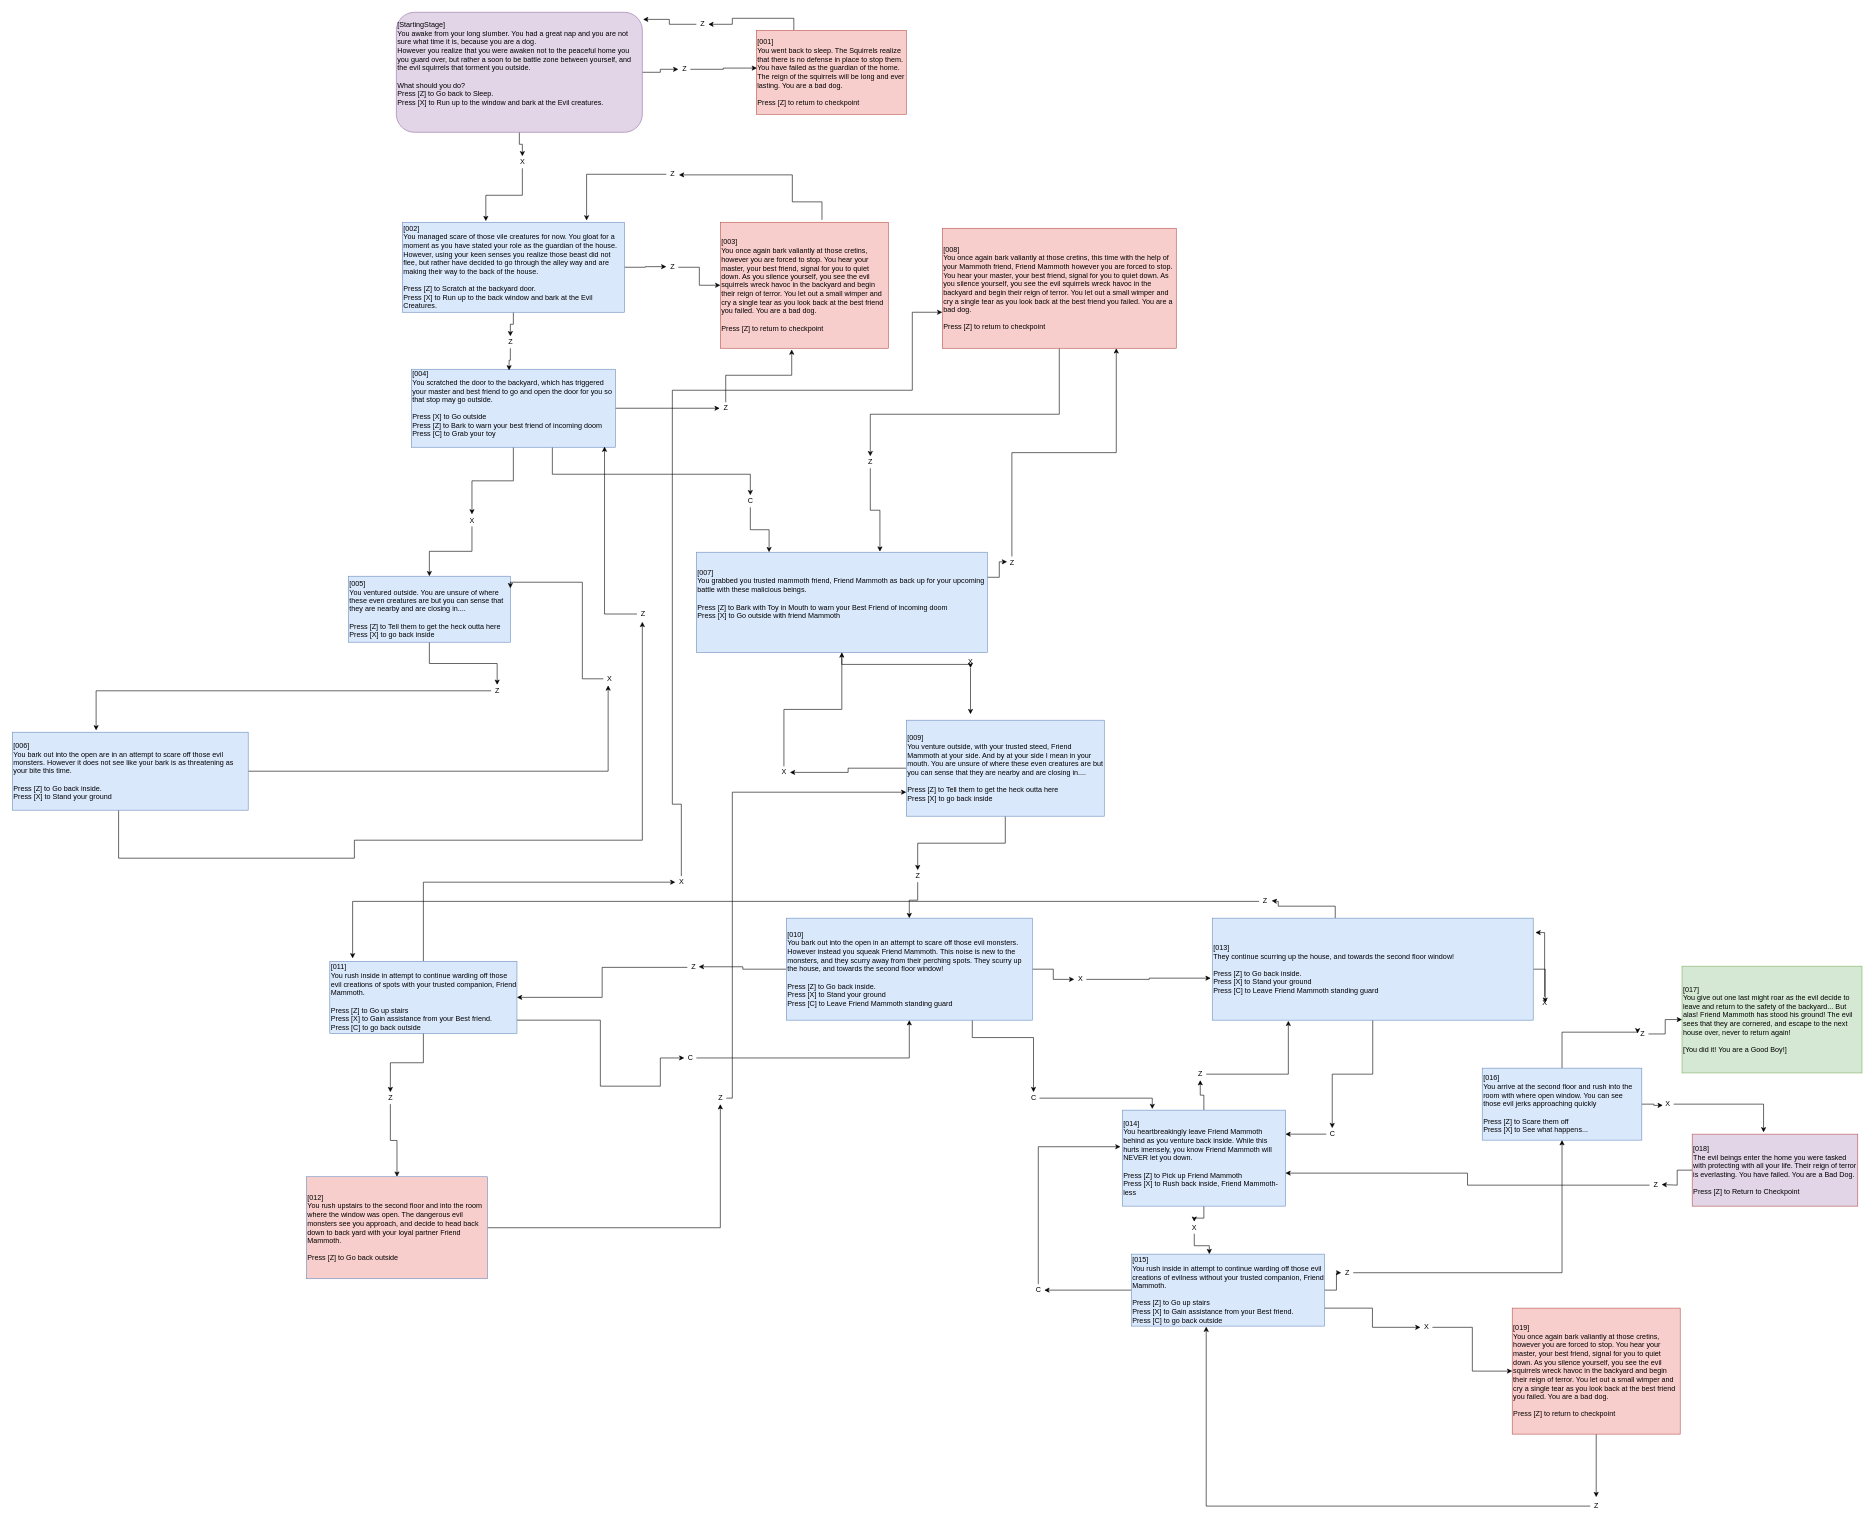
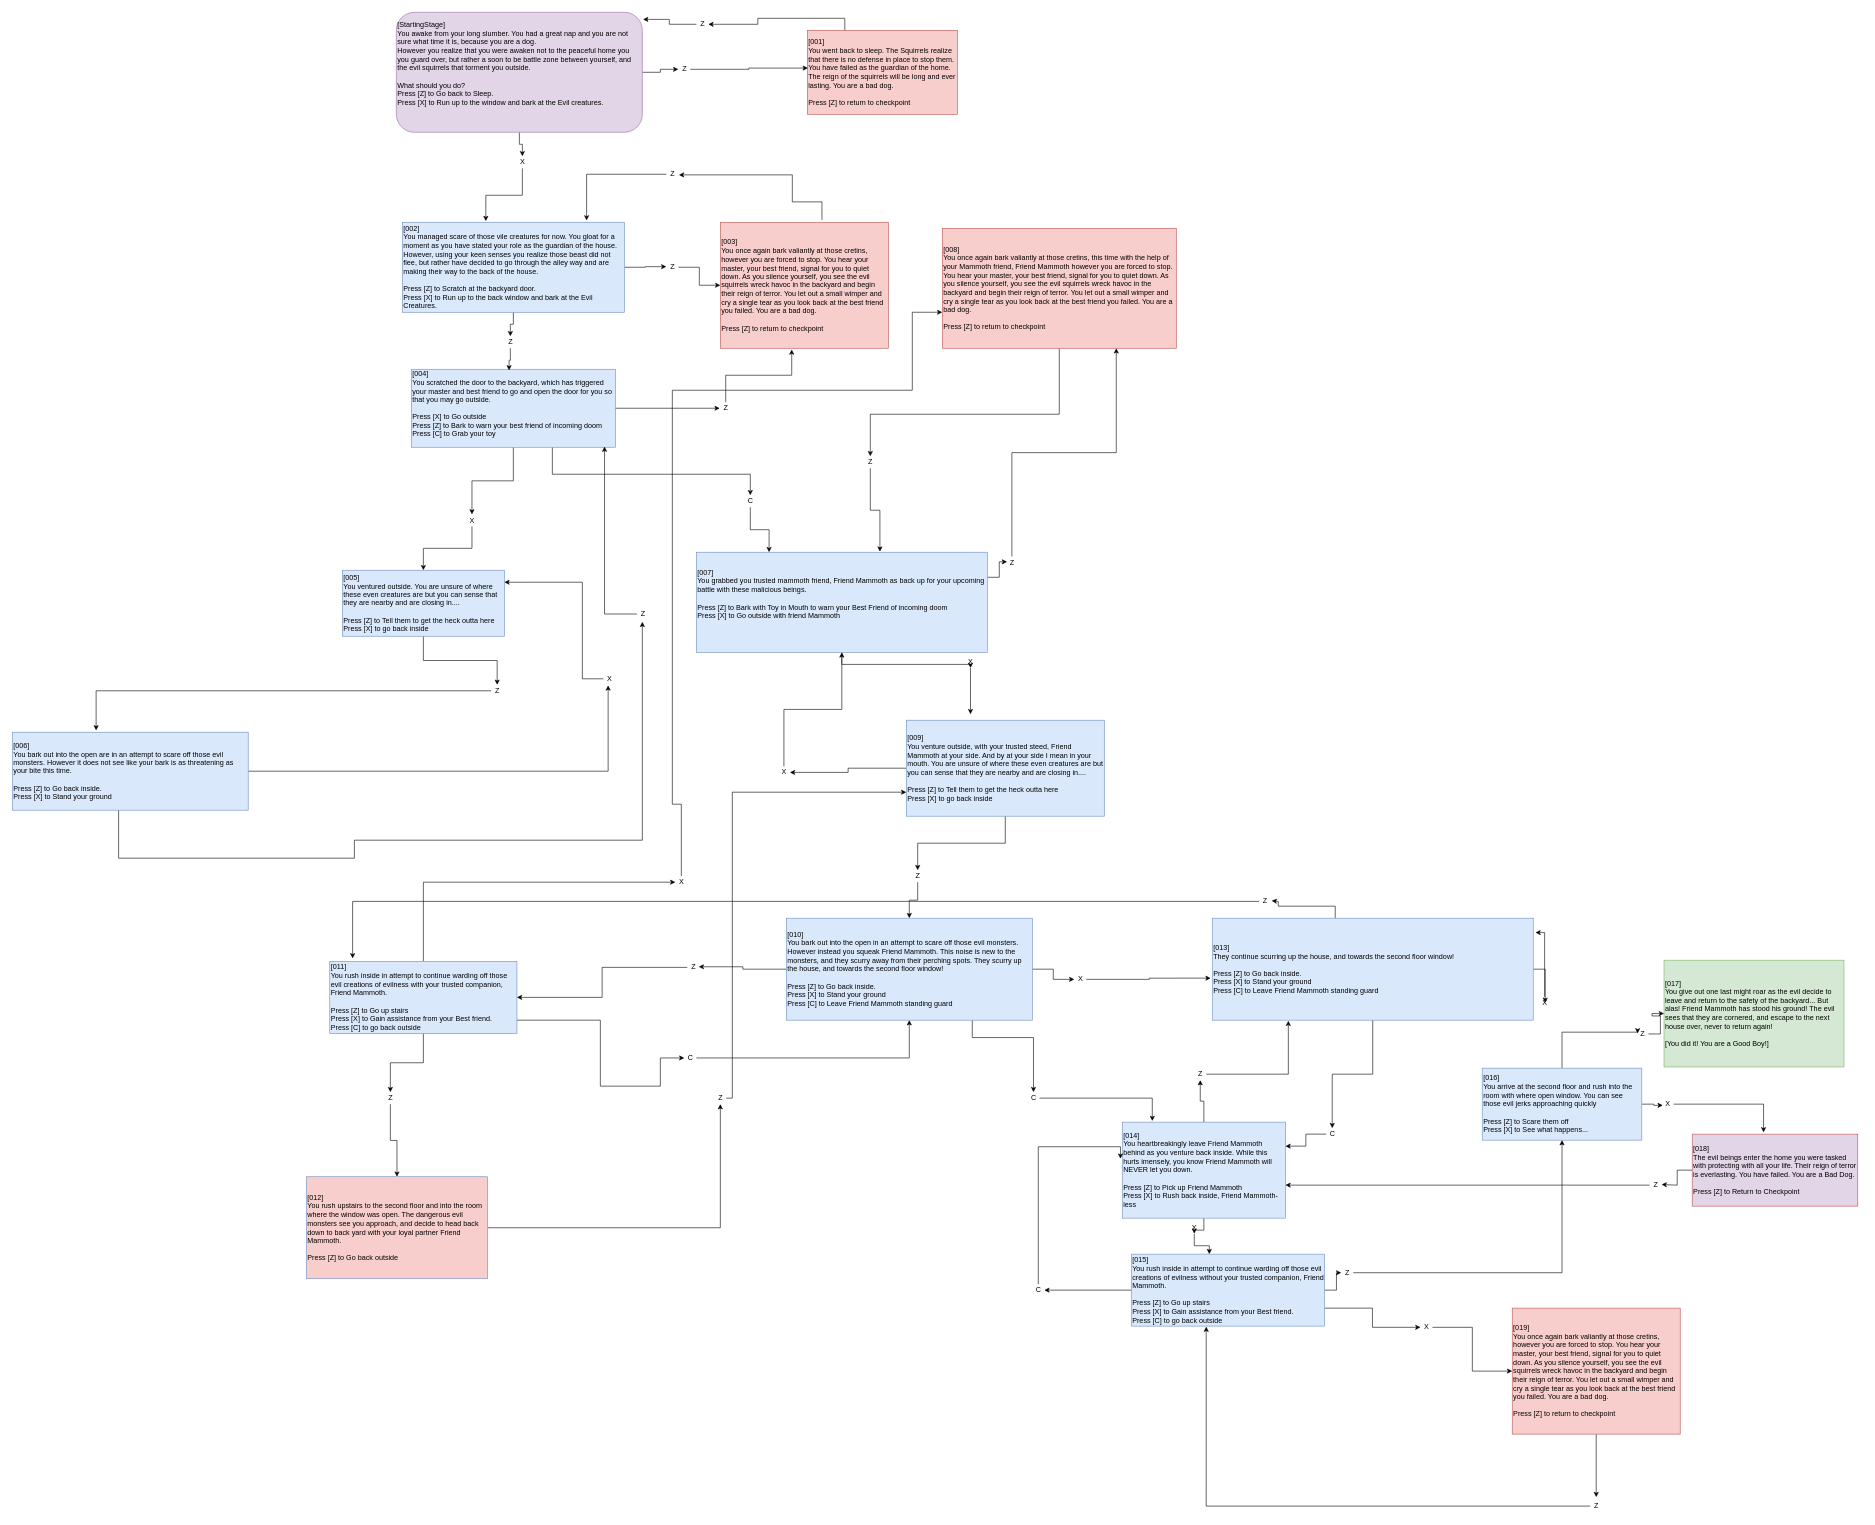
(831, 72) -> (882, 72)
(514, 408) -> (514, 408)
(429, 609) -> (423, 603)
(424, 998) -> (424, 998)
(1772, 1020) -> (1754, 1014)
(1204, 1158) -> (1204, 1170)
